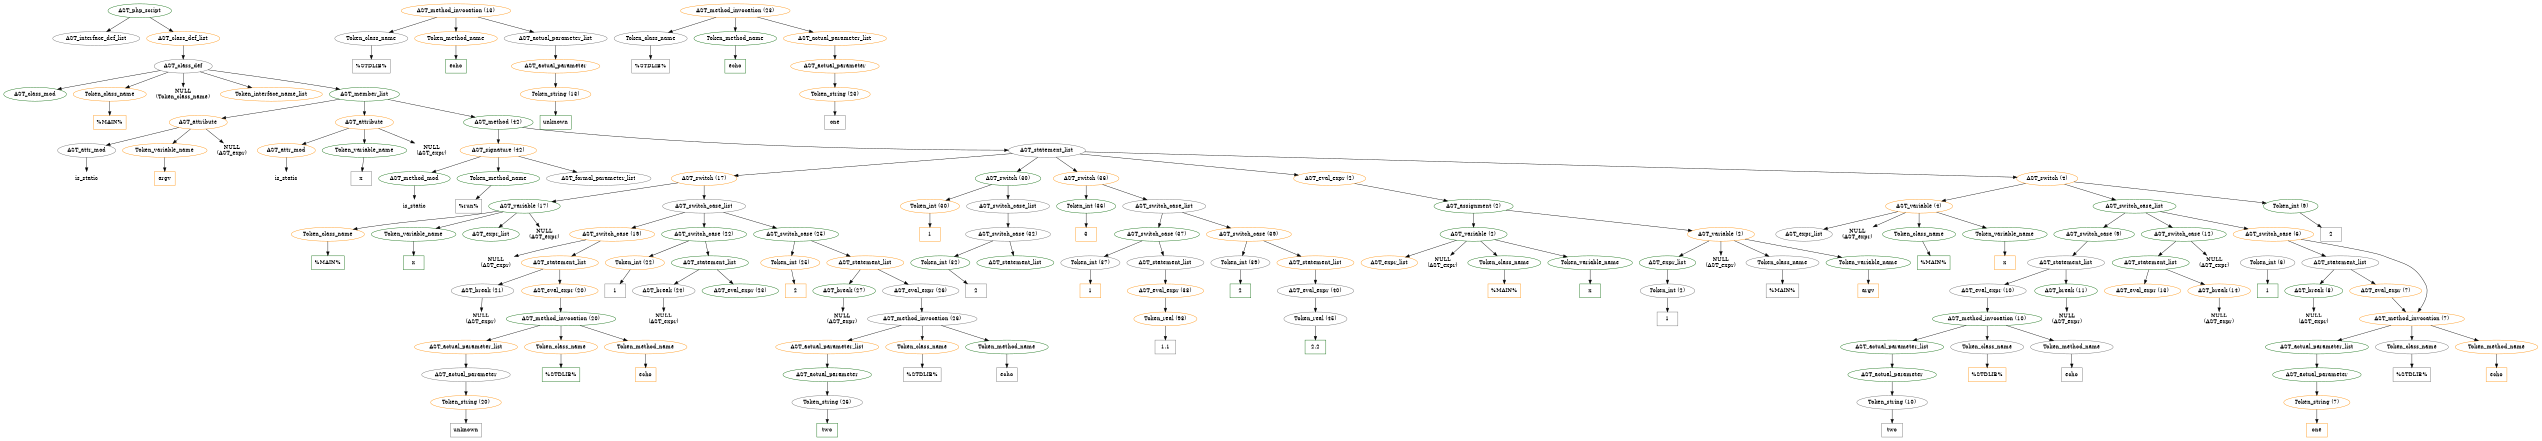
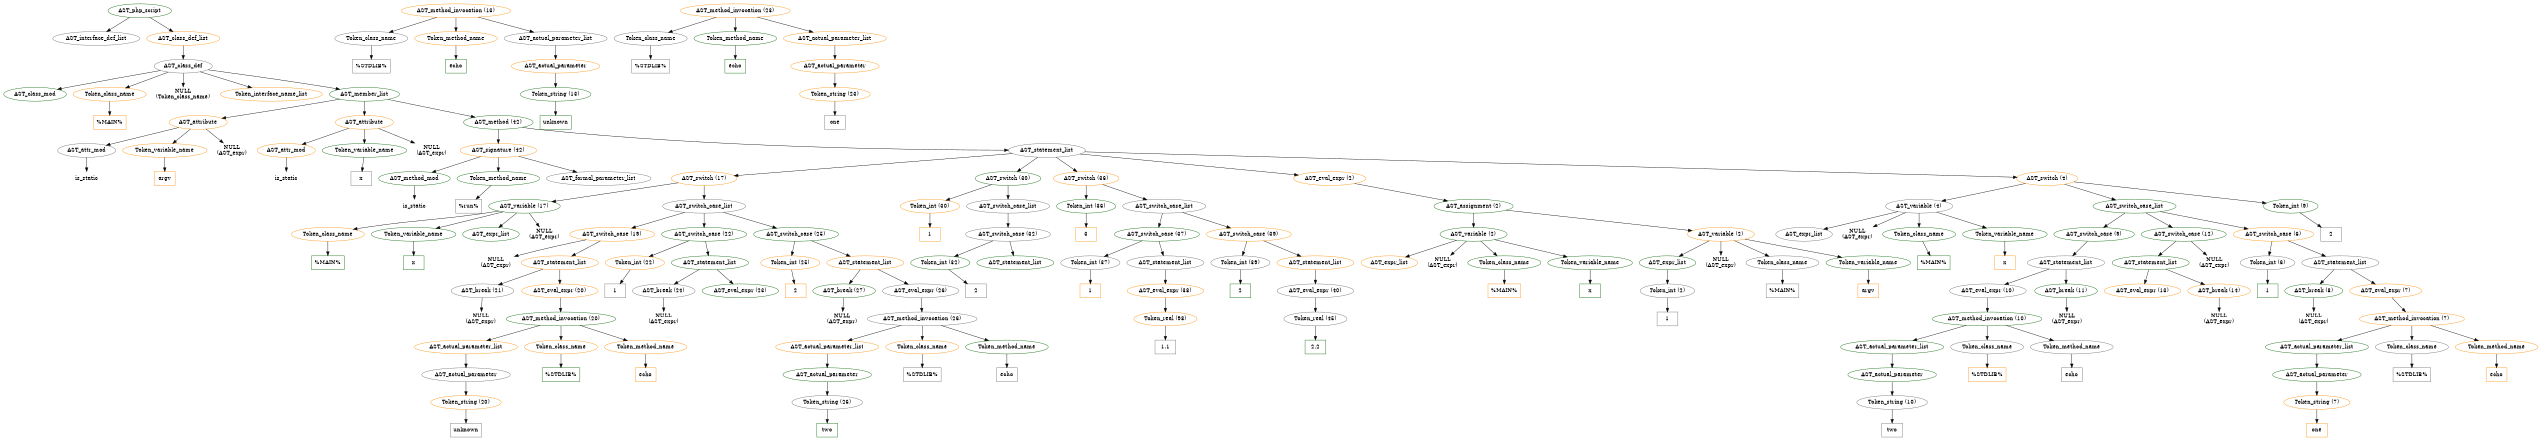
(556, 94) -> (556, 94)
(1919, 206) -> (1919, 206)
(2381, 255) -> (2271, 247)
